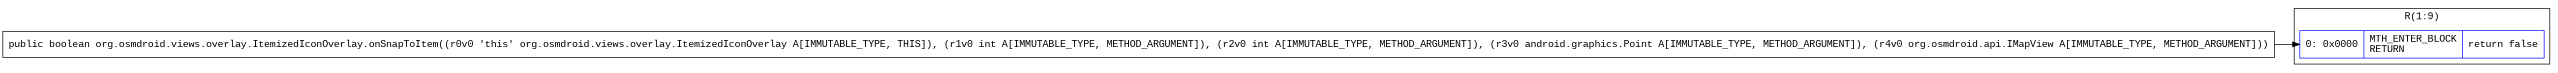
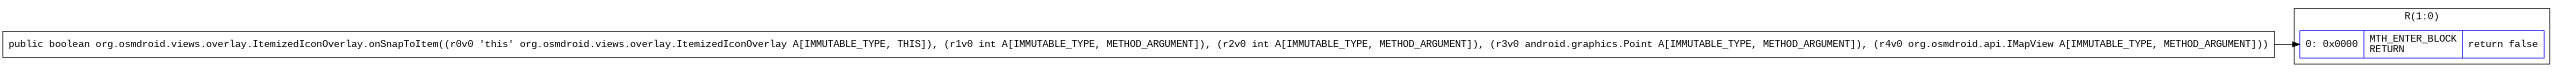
(2422, 17) -> (2422, 17)
